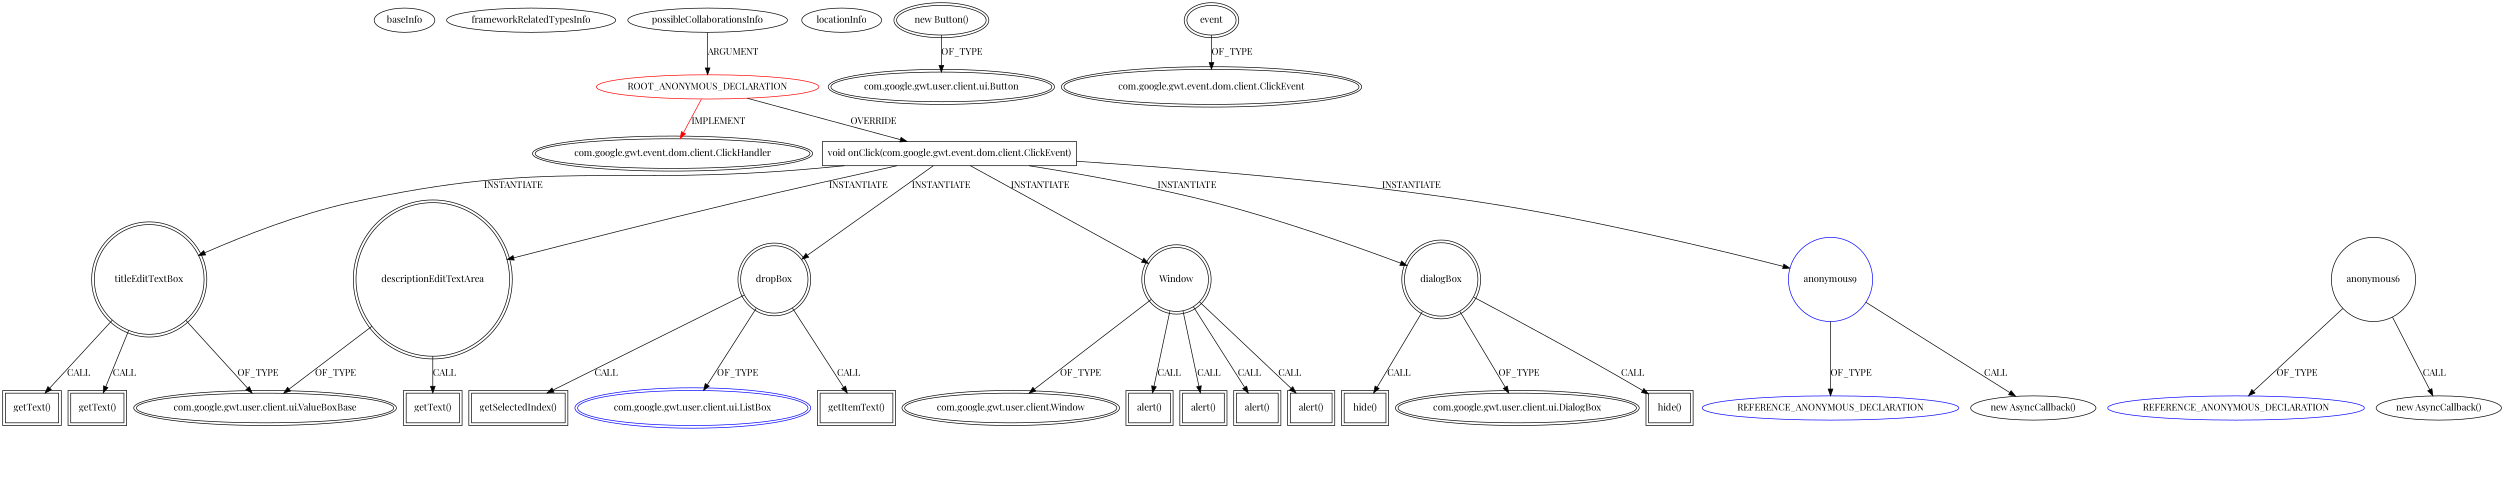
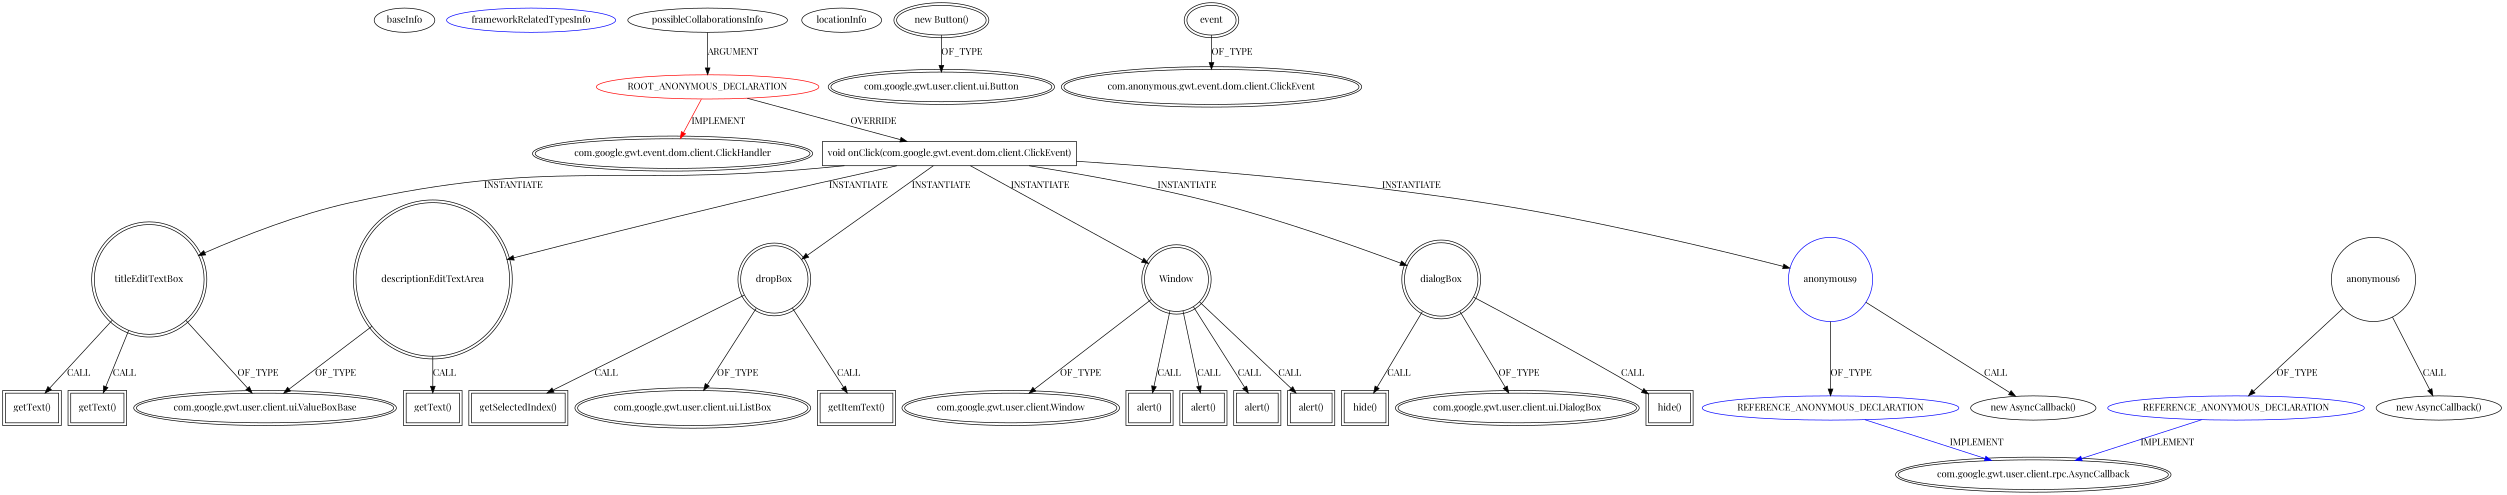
(531, 20) -> (531, 20)
(1211, 87) -> (1211, 87)
(693, 408) -> (693, 408)
none -> (2033, 475)
